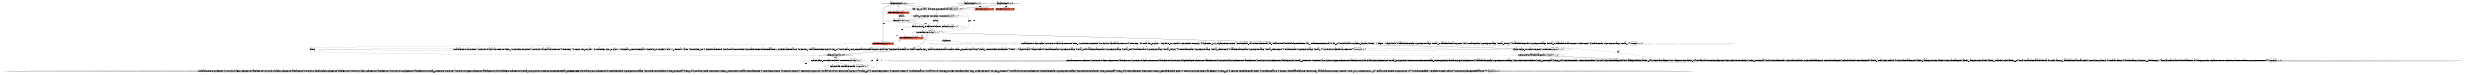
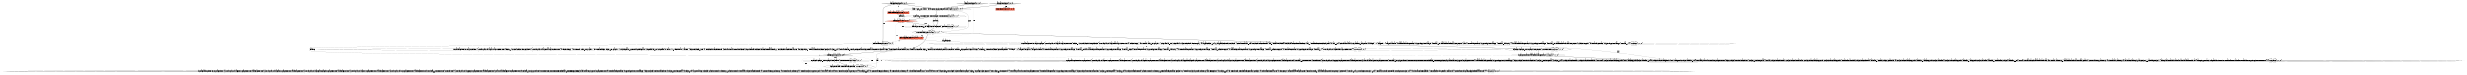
(984, 9) -> none
(901, 21) -> (901, 21)
(902, 31) -> (905, 30)
(883, 44) -> (883, 44)
